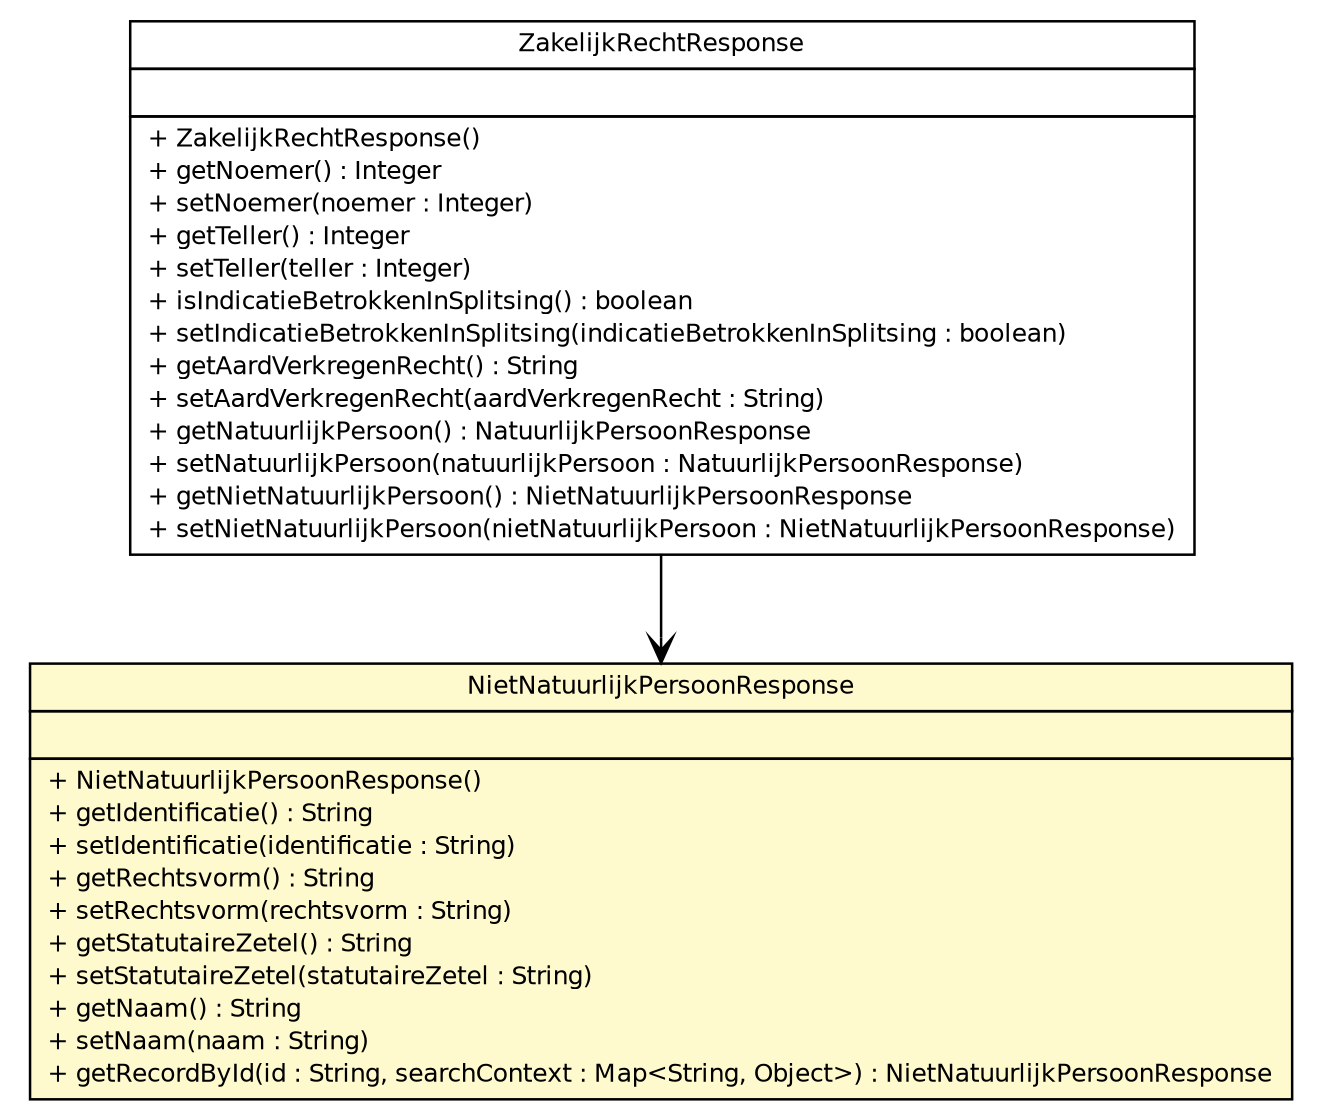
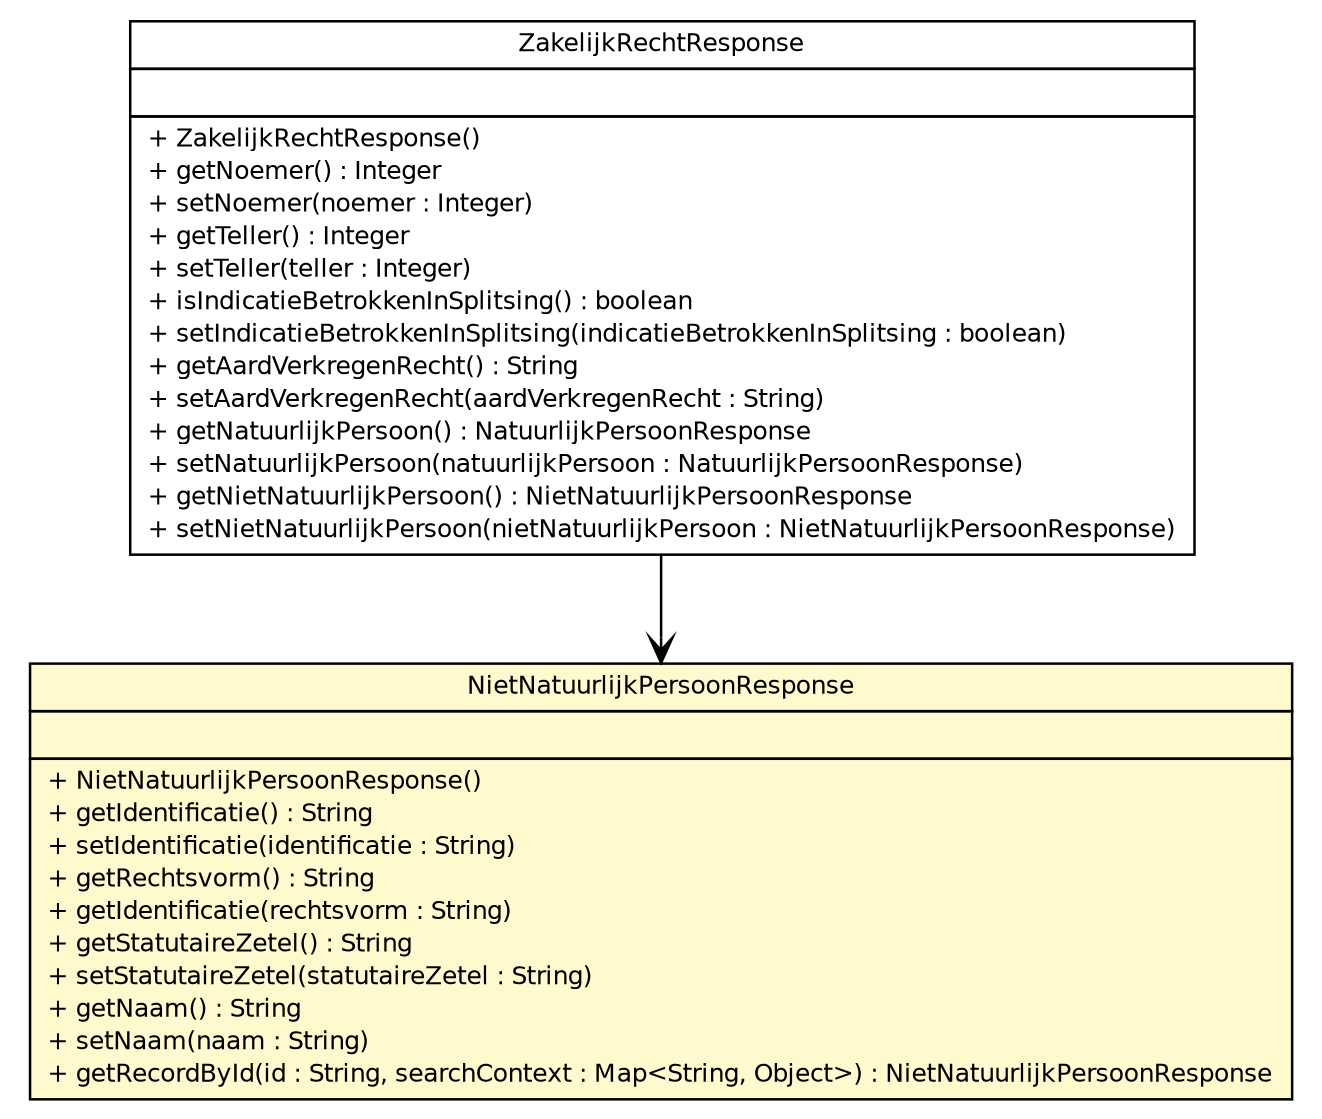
(280, 912) -> (280, 912)
